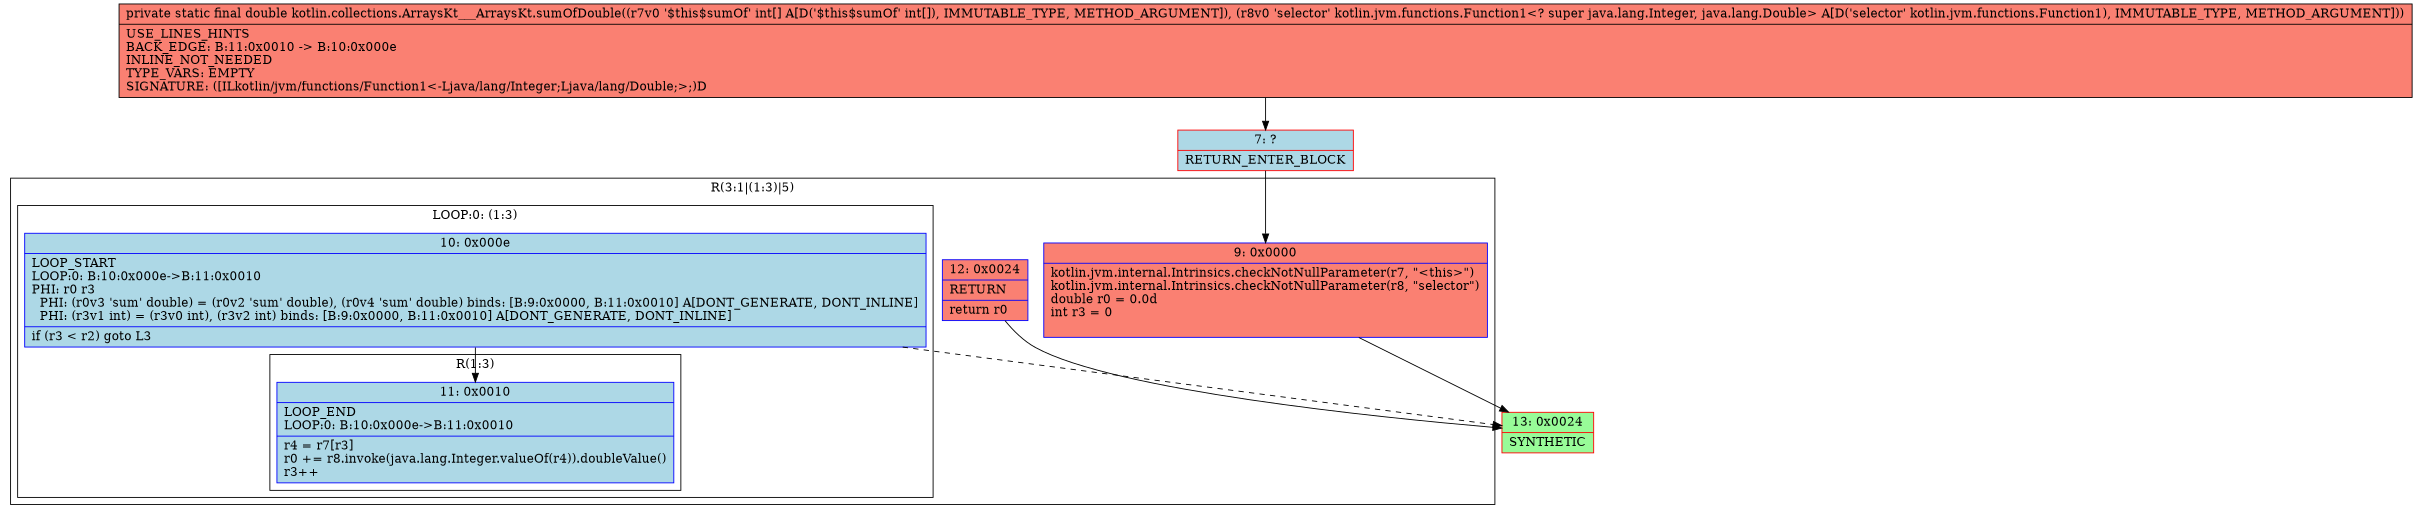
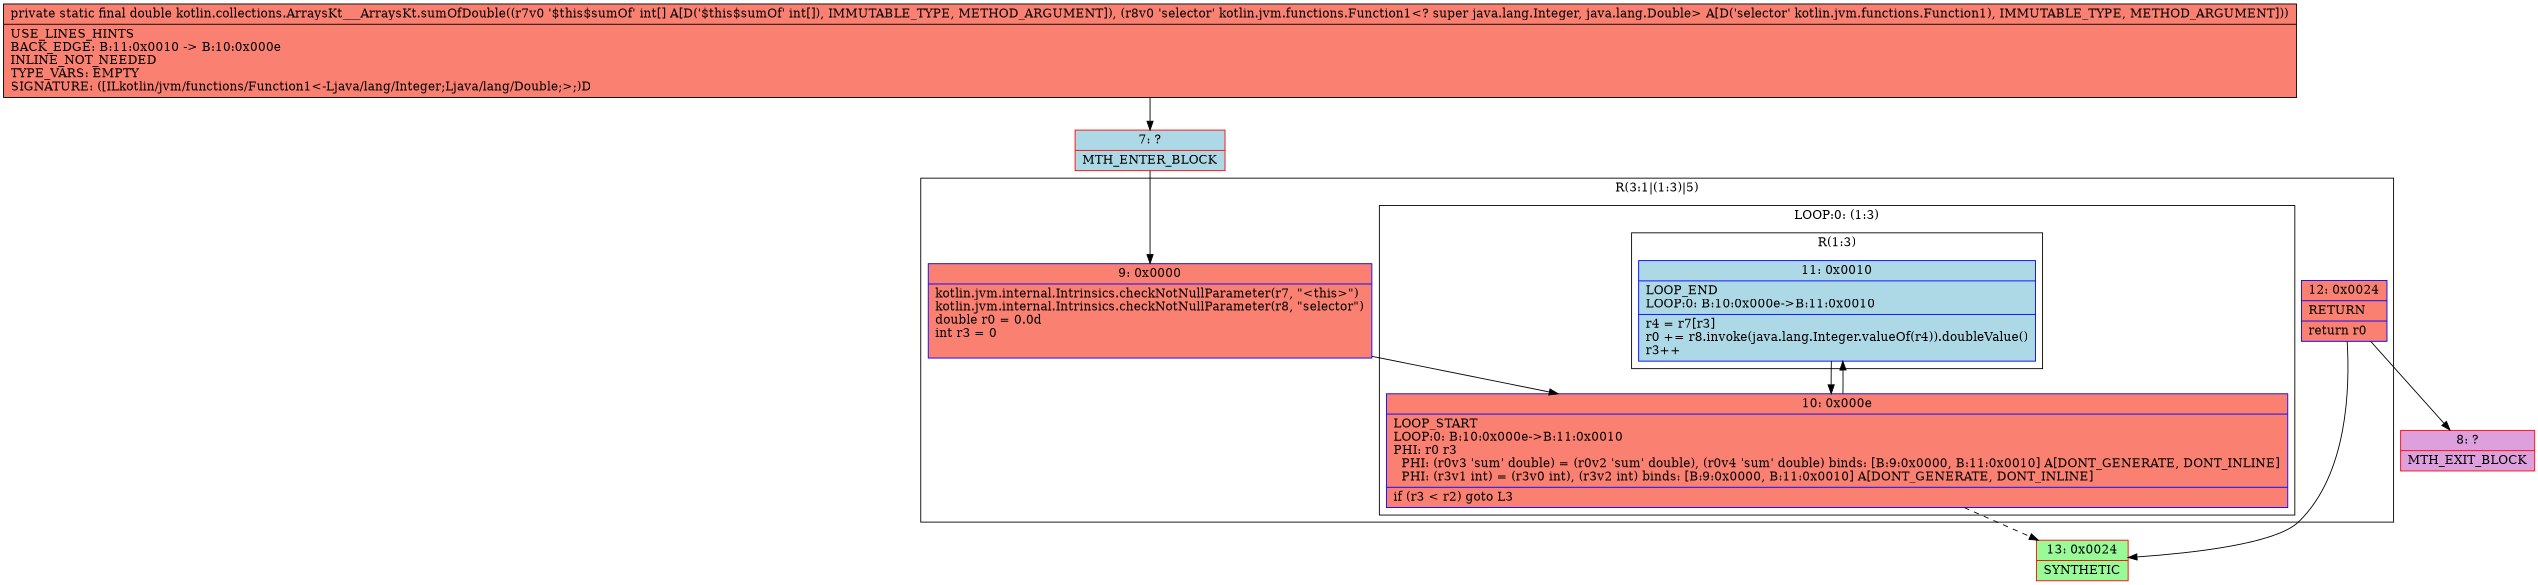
(1266, 160) -> (1150, 160)
(475, 290) -> (1837, 451)
(1430, 373) -> (1461, 374)
none -> (1831, 374)
none -> (2468, 451)
